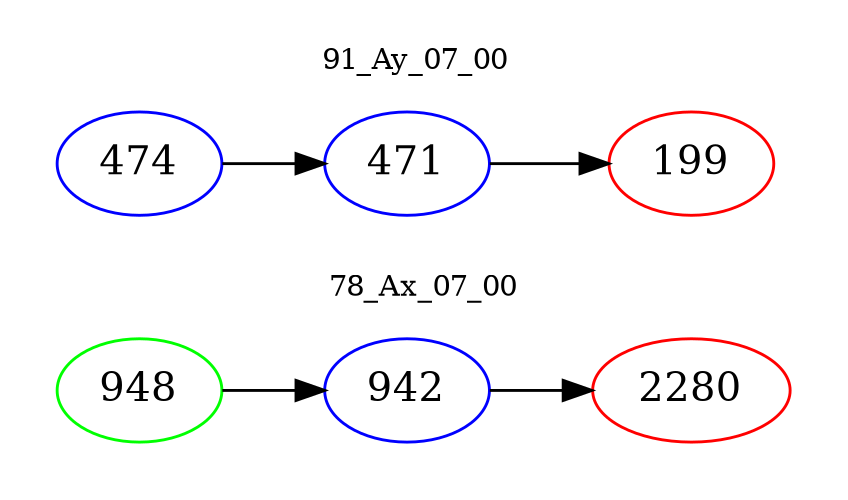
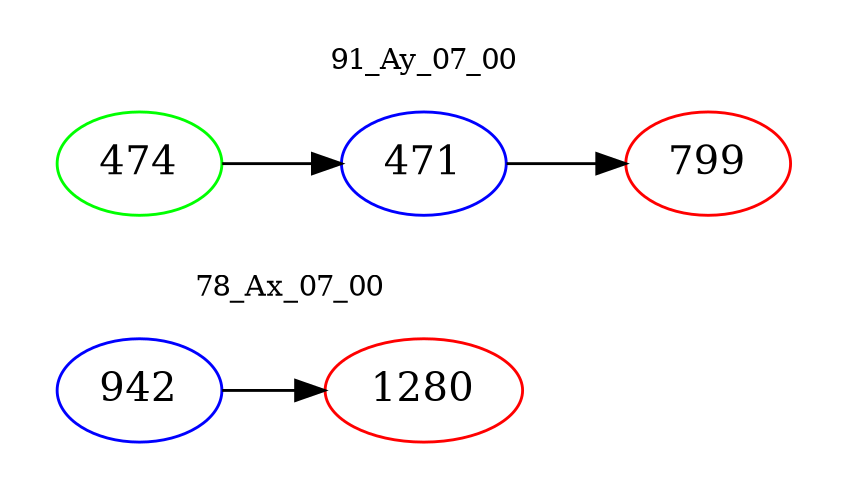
(140, 164) -> (140, 164)
(691, 164) -> (708, 164)
(140, 390) -> none
(691, 390) -> (424, 390)
